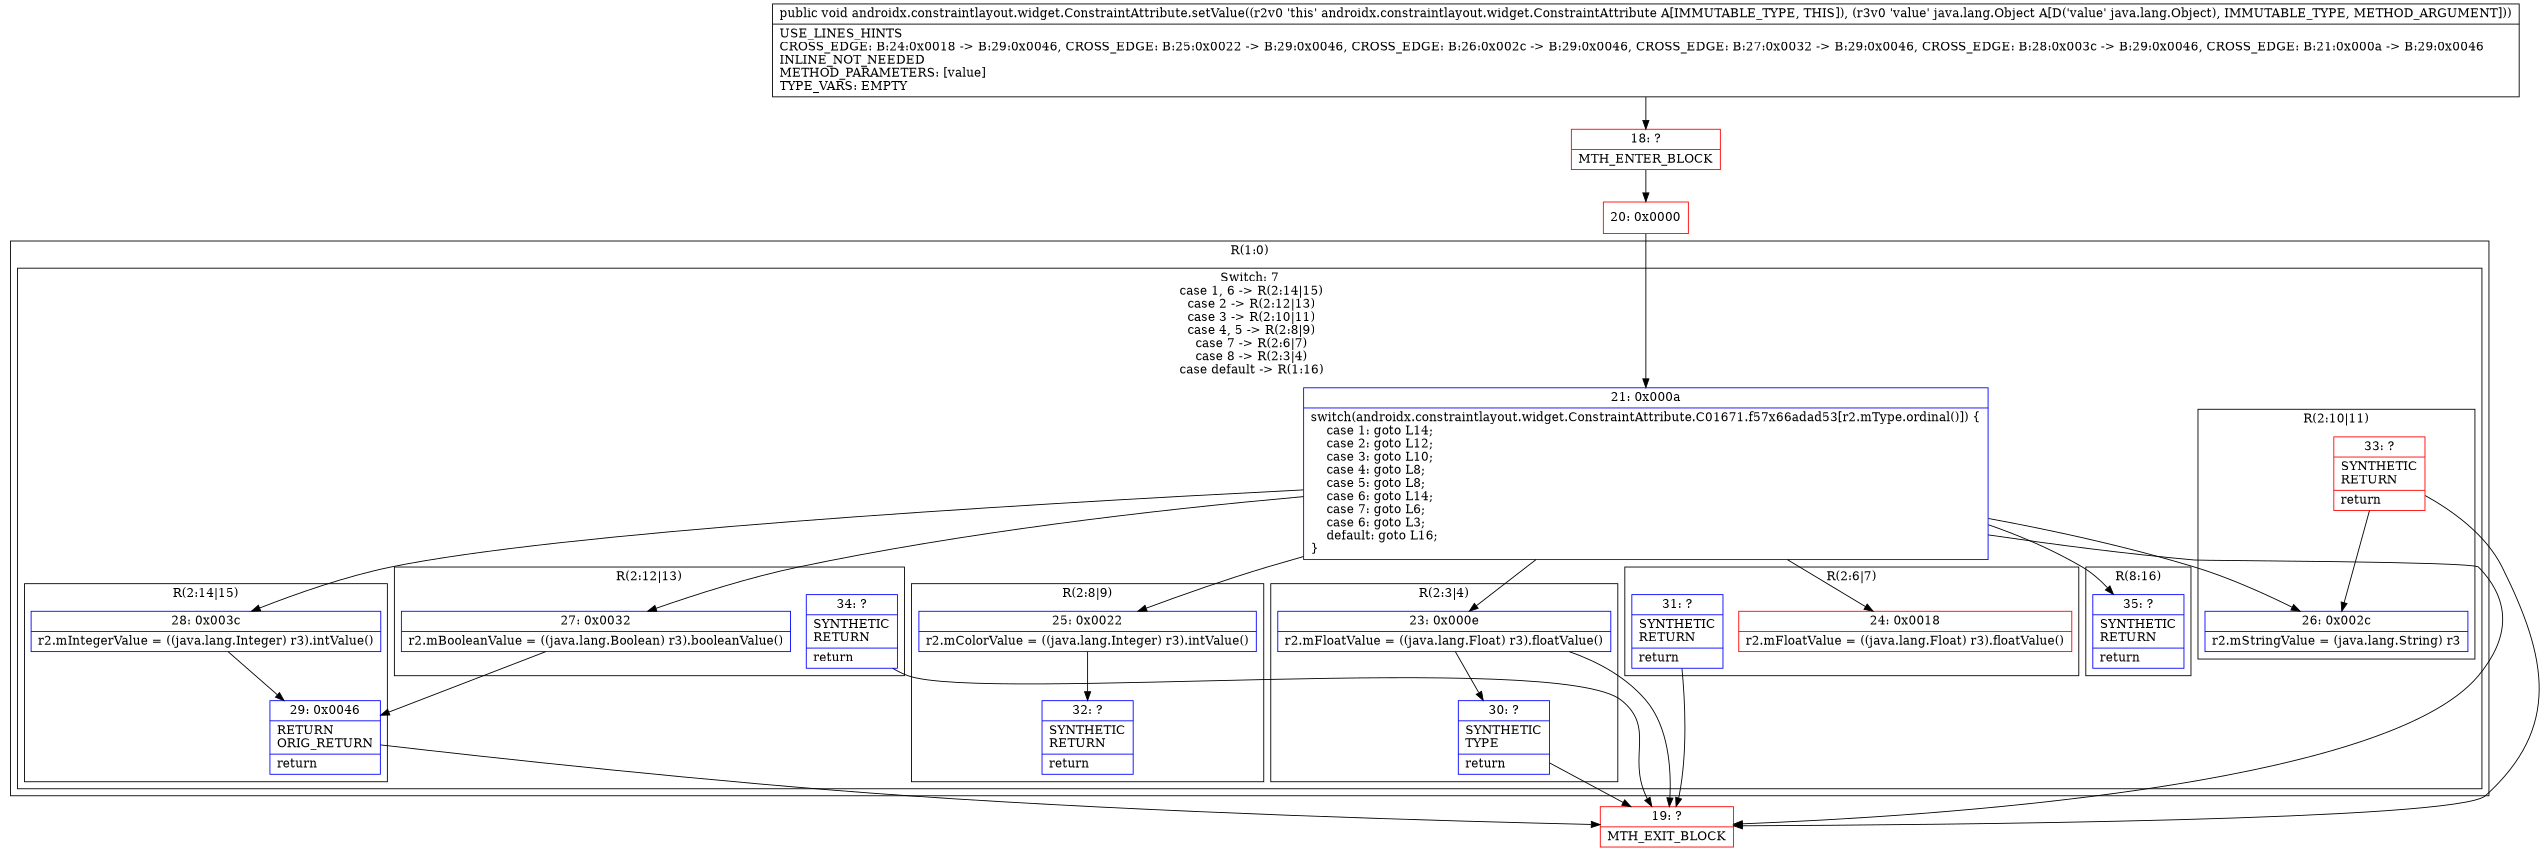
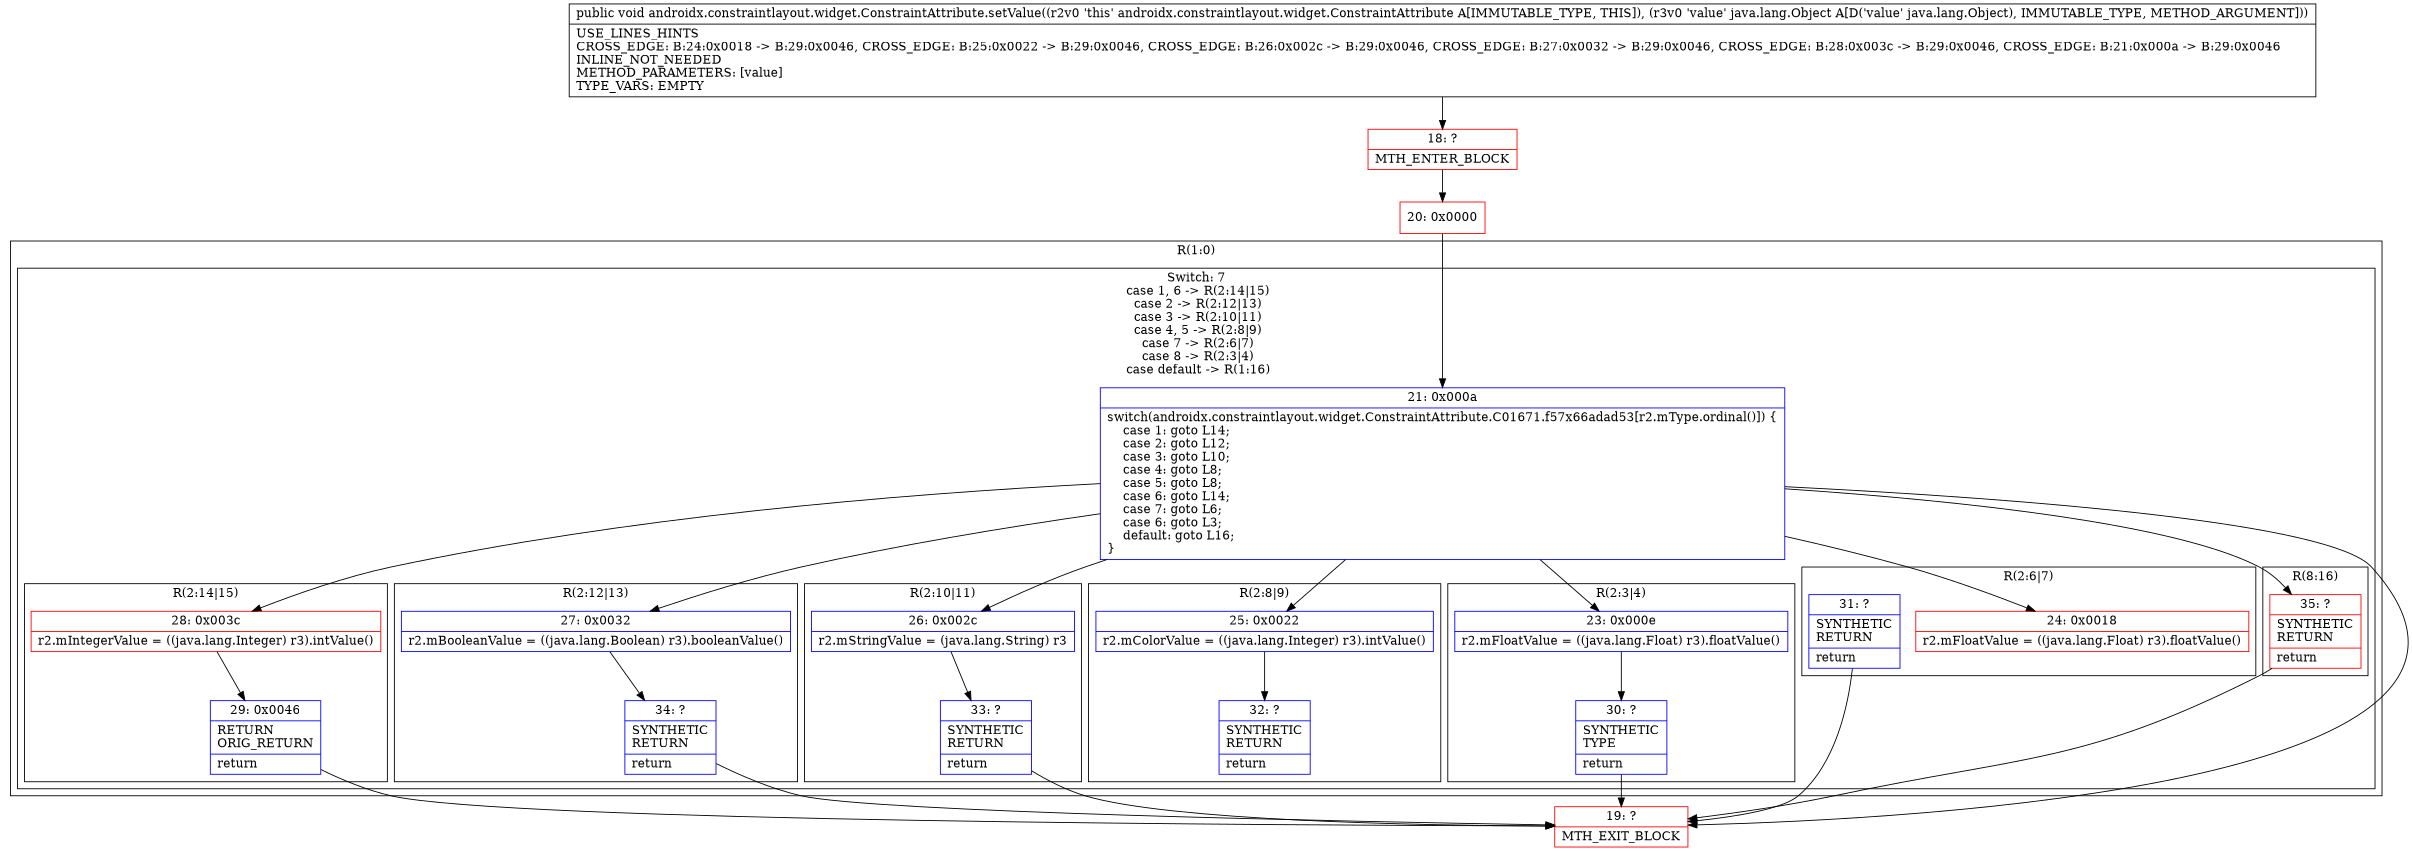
(2379, 474) -> (986, 737)
(2357, 557) -> (959, 672)
(206, 631) -> (206, 631)
(2138, 631) -> (2315, 631)
(467, 682) -> (625, 672)
(1649, 705) -> (1991, 766)
